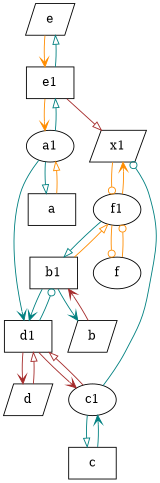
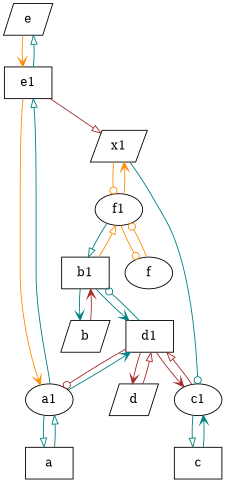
(57, 182) -> (55, 436)
(150, 280) -> (182, 263)
none -> (98, 366)
